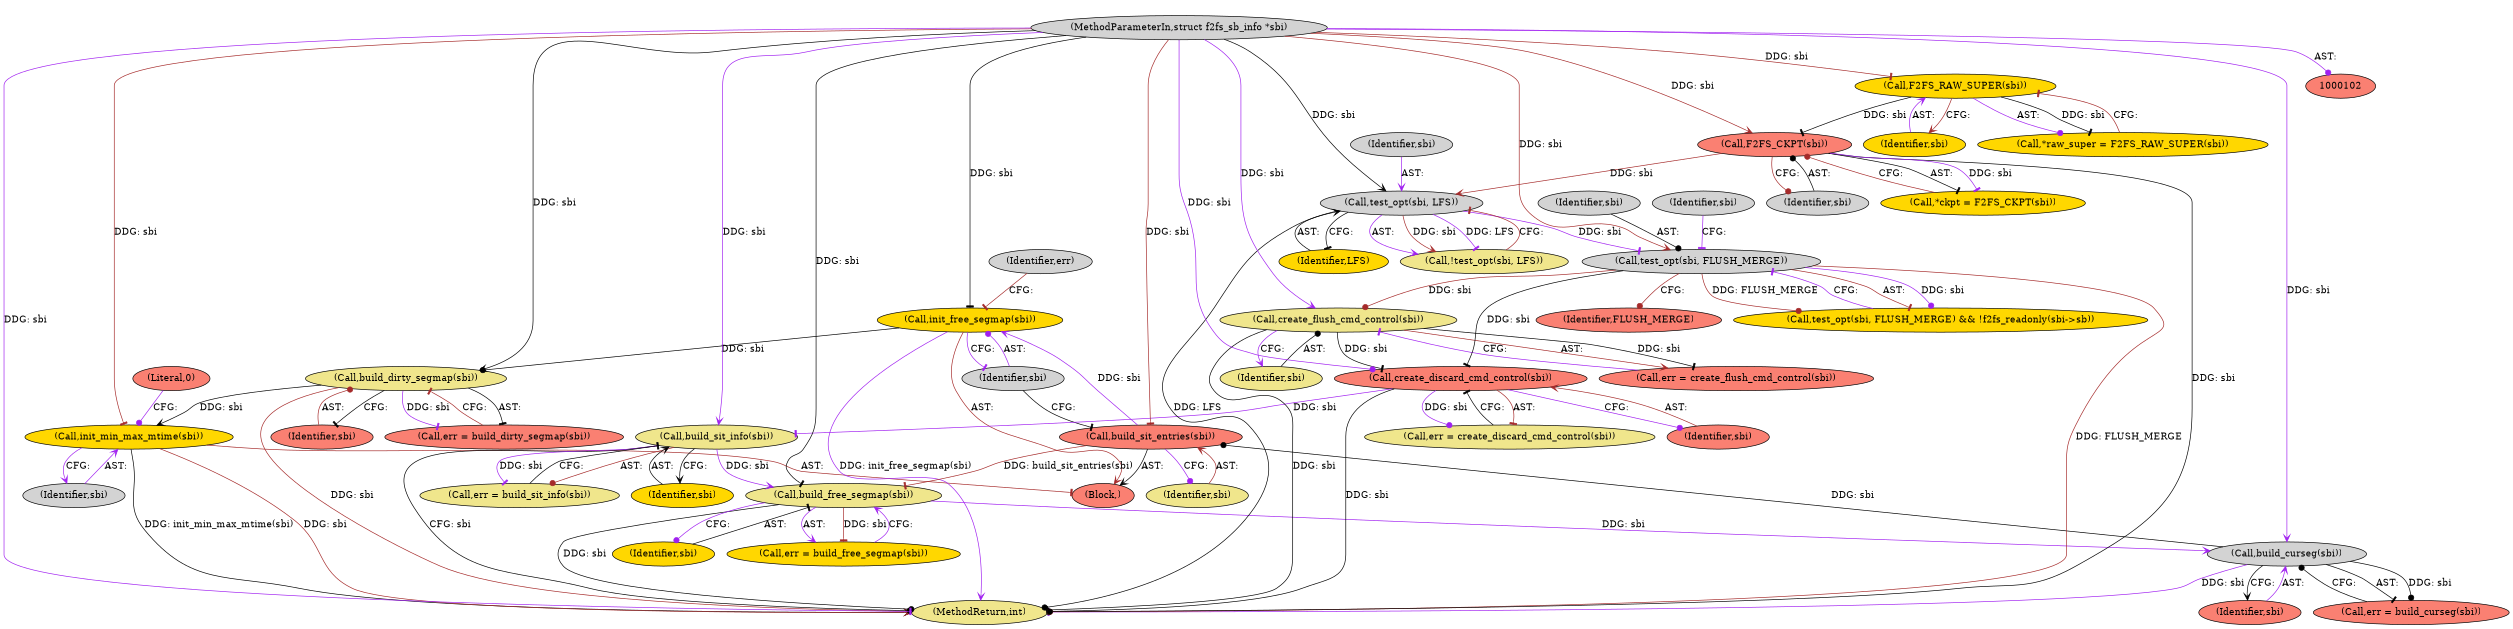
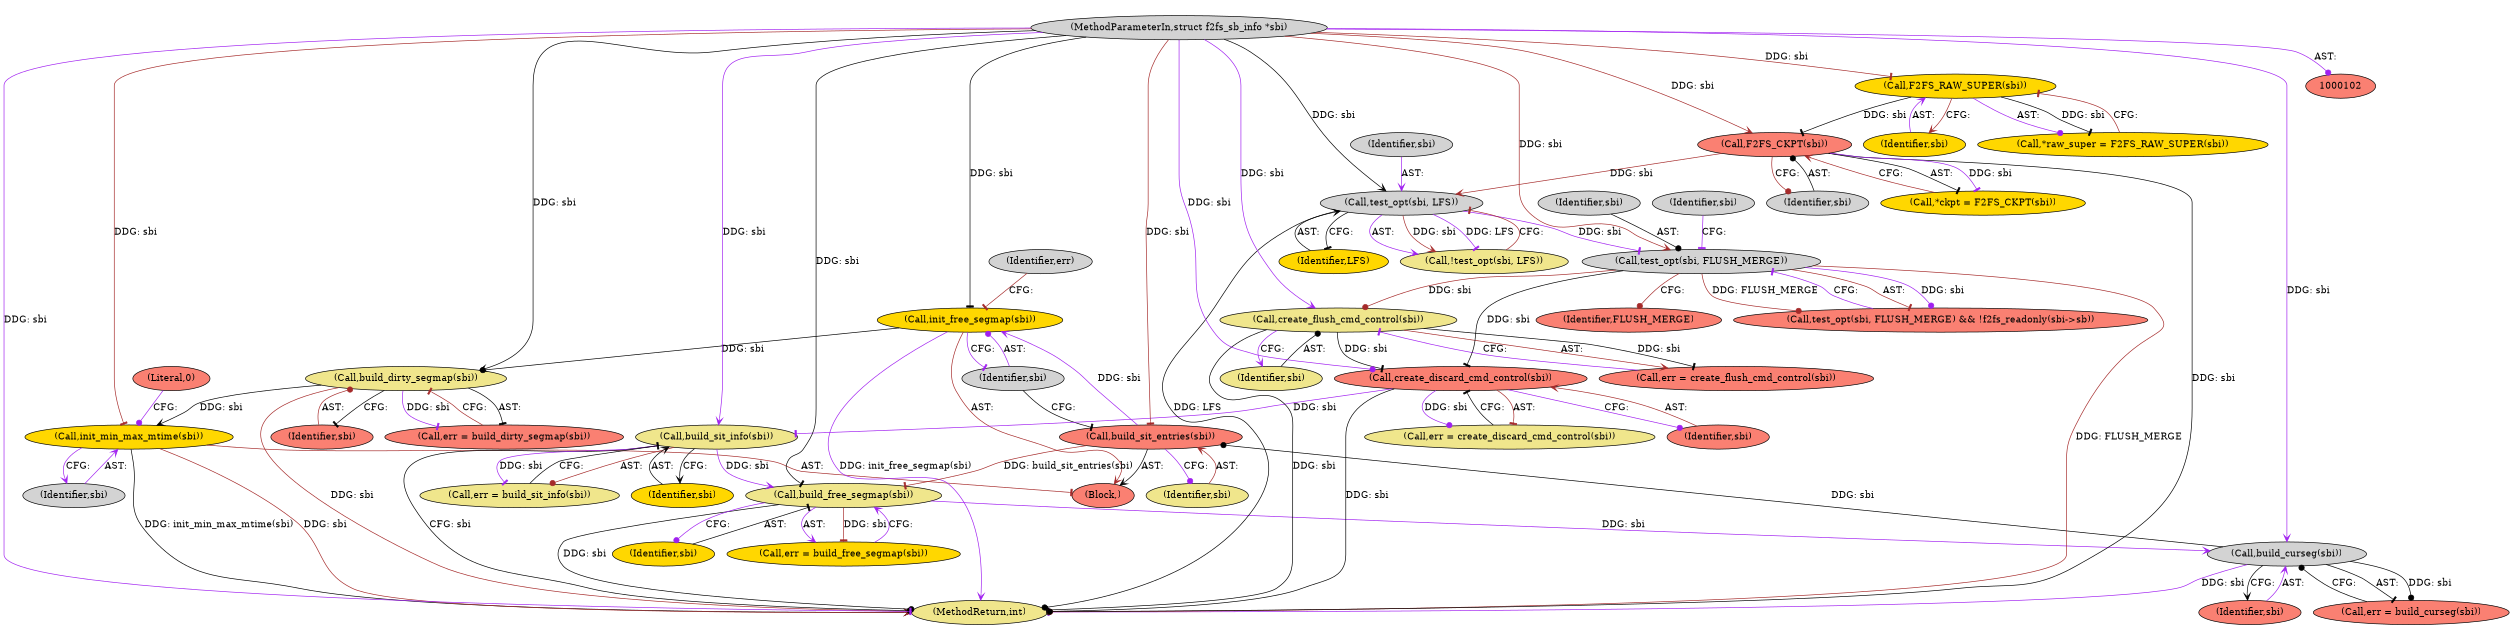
(1872, 177) -> (1872, 177)
(1941, 320) -> (1941, 320)
